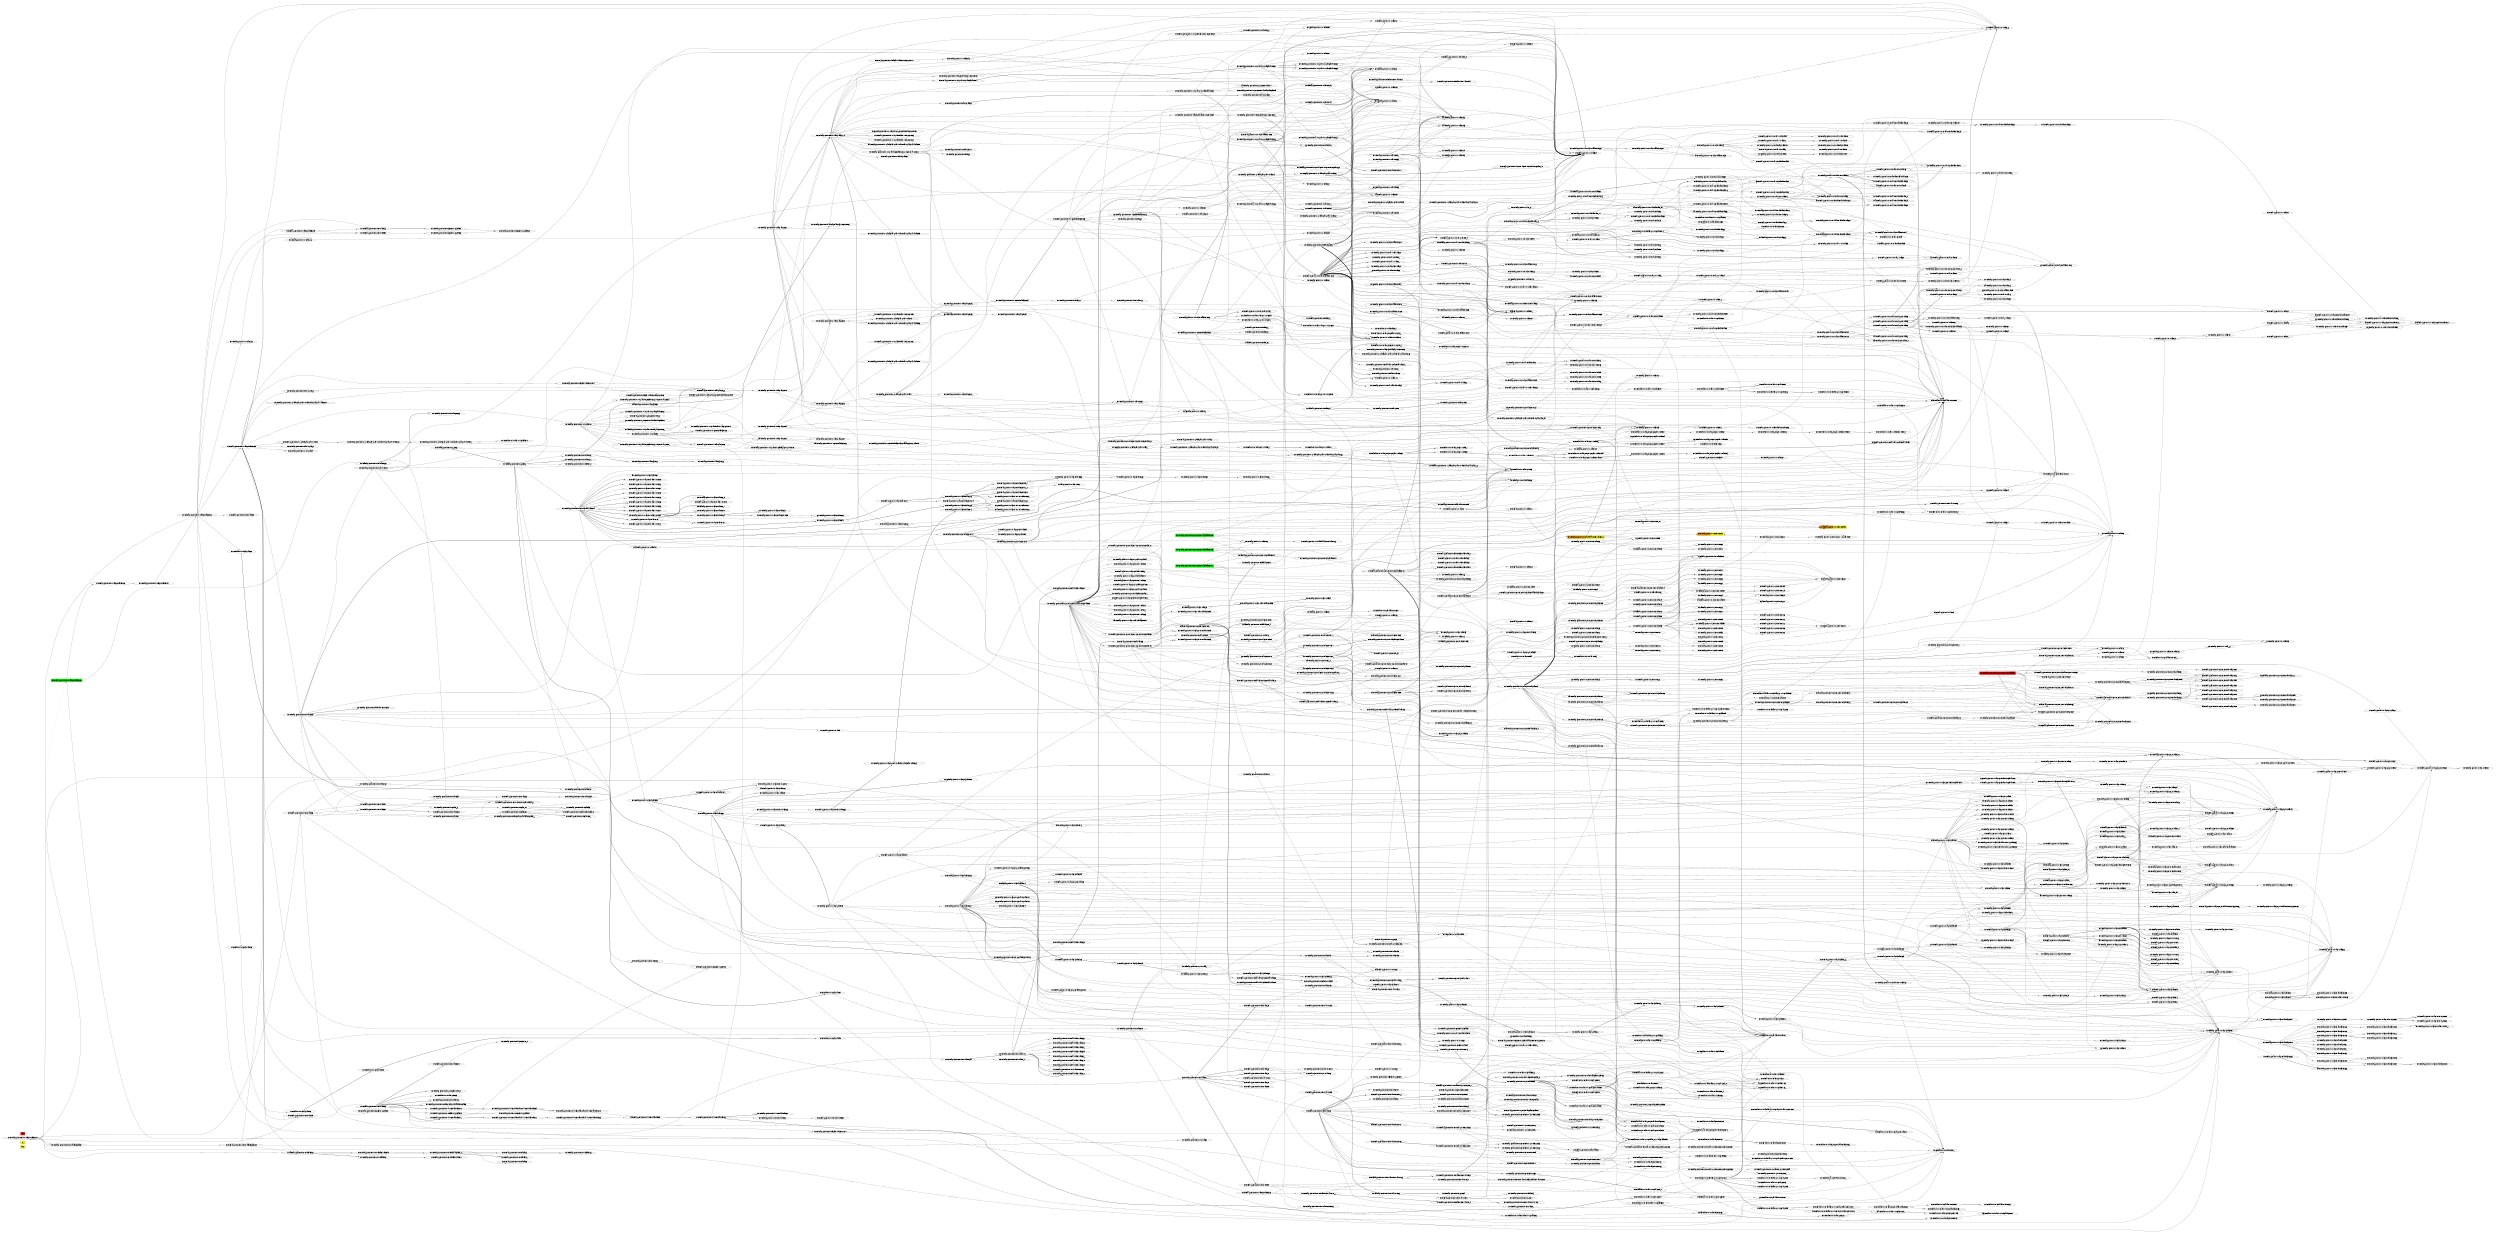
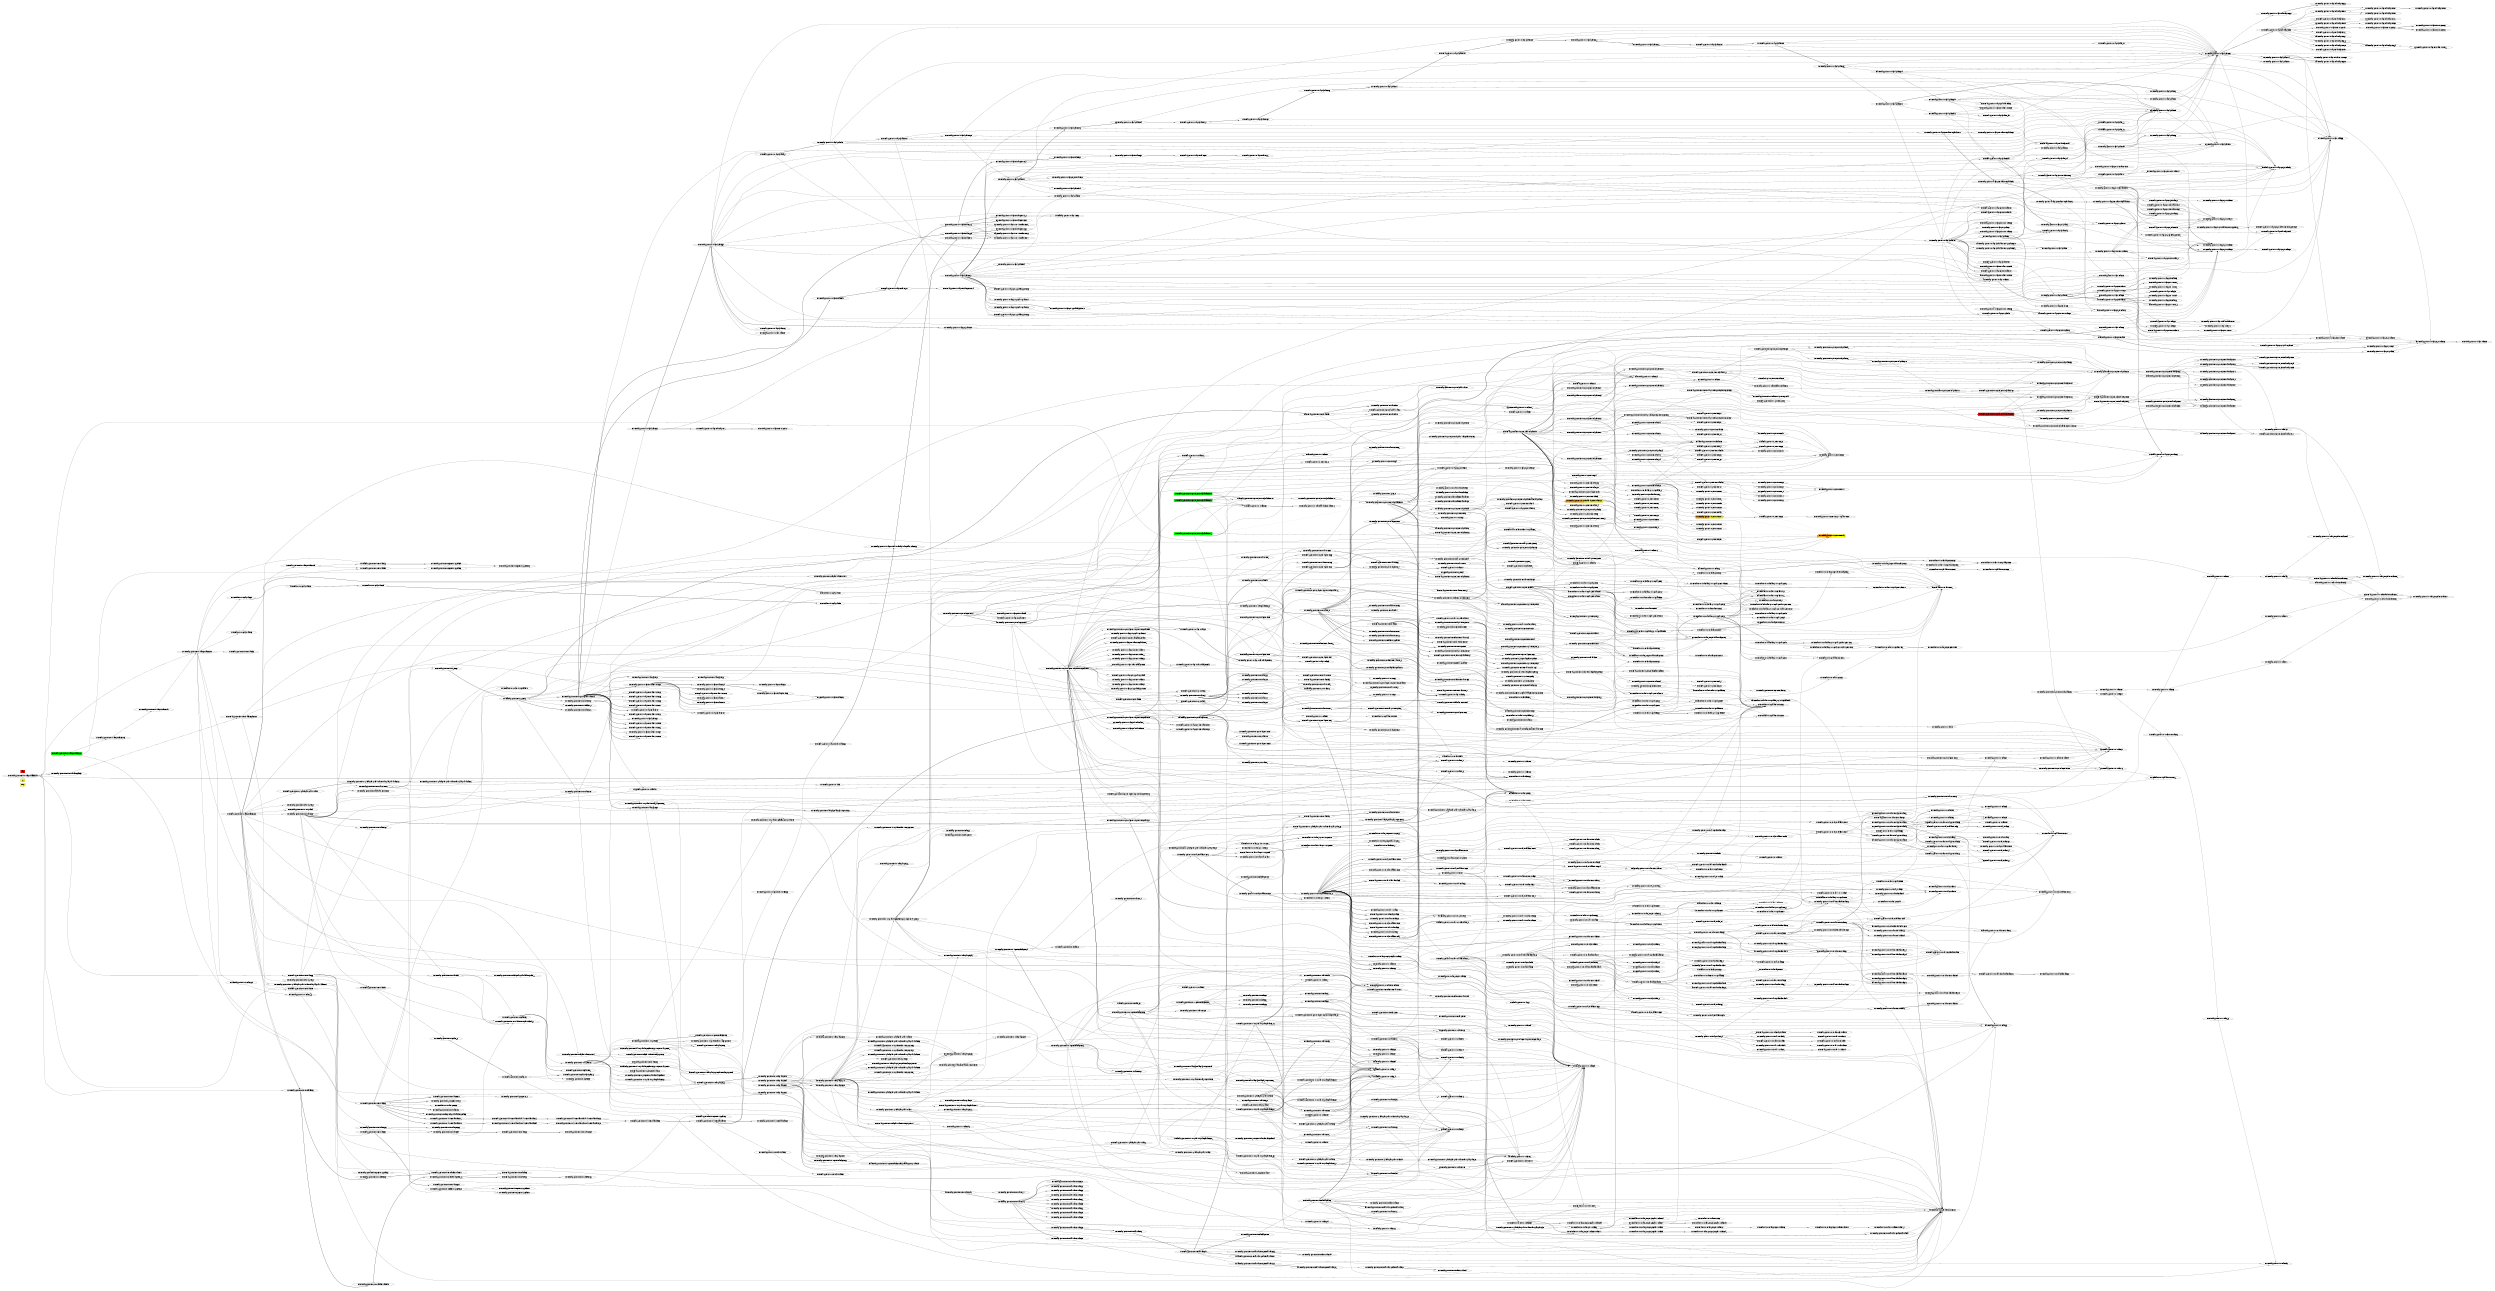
(1454, 448) -> none
(1069, 485) -> (1067, 216)
(1521, 509) -> (1520, 408)
(1012, 957) -> (1012, 289)
(514, 1157) -> none
none -> (514, 1193)
